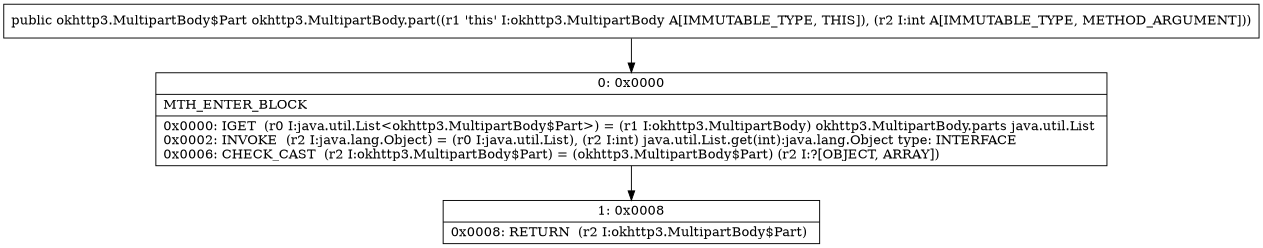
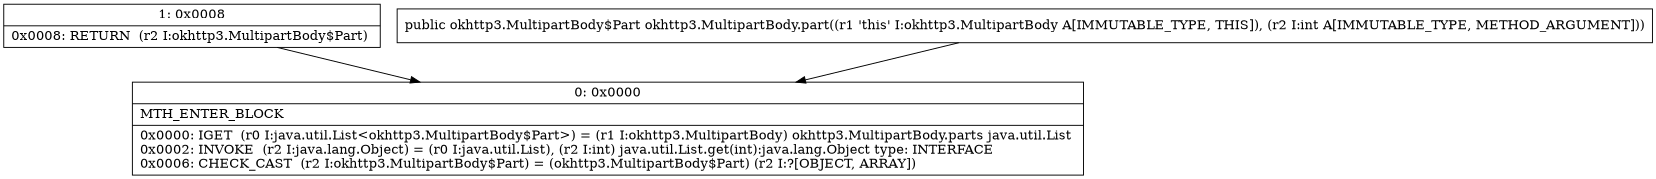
(631, 178) -> (344, 64)
